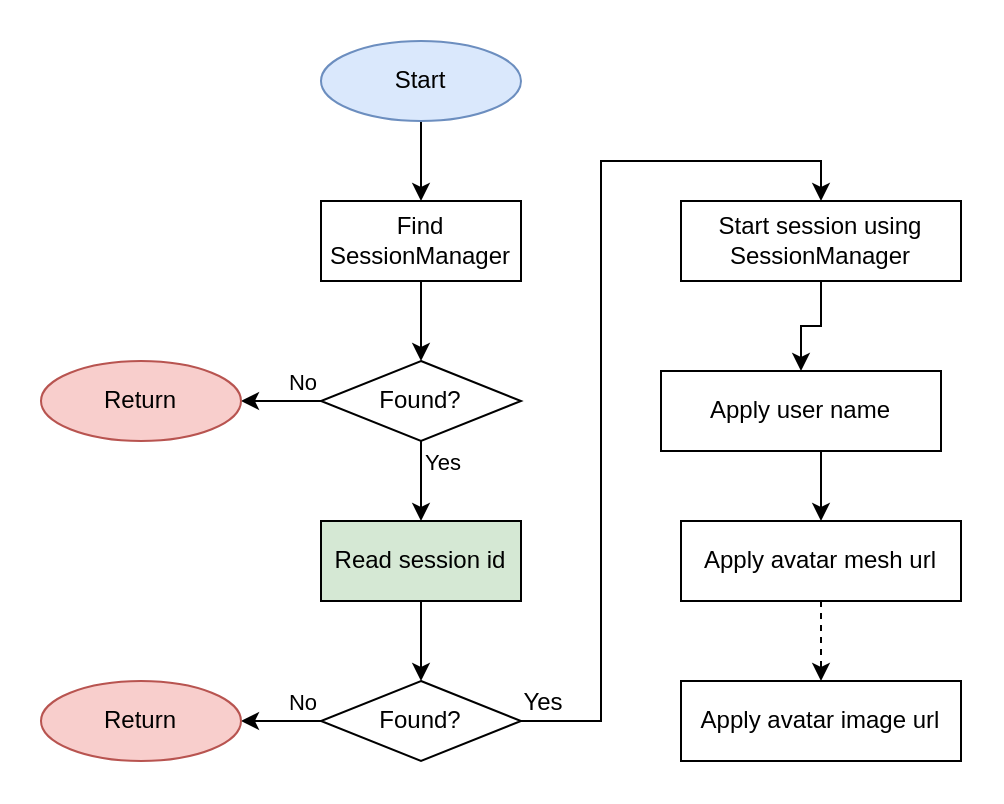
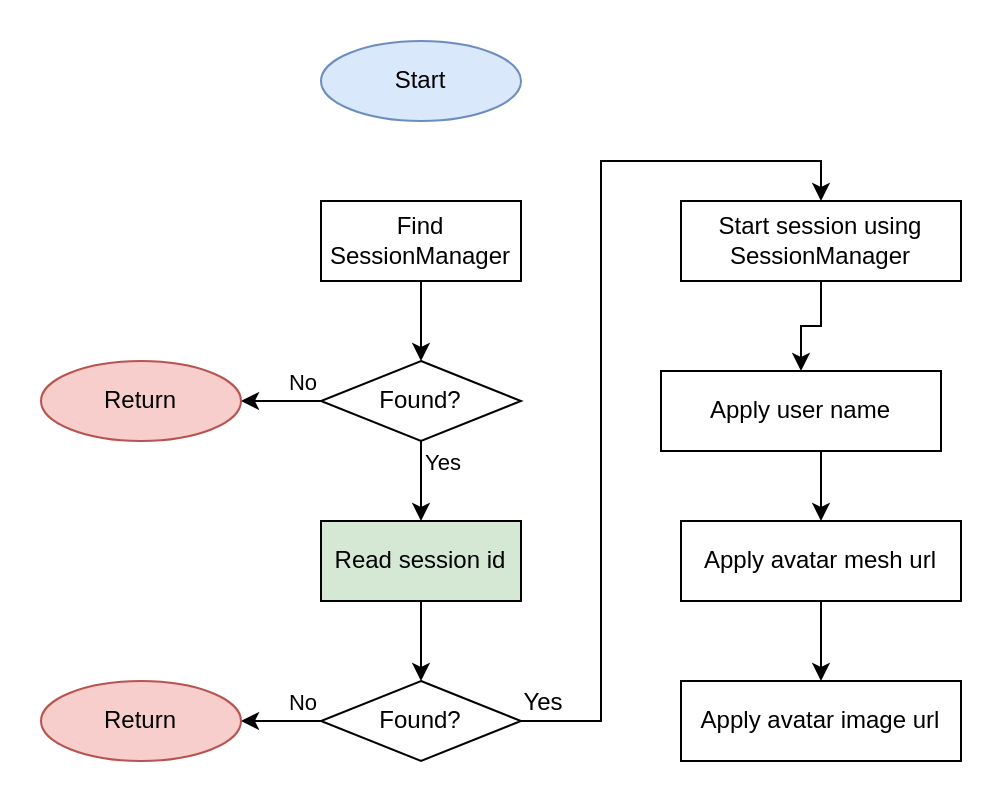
(421, 154) -> none
(821, 633) -> (821, 633)
